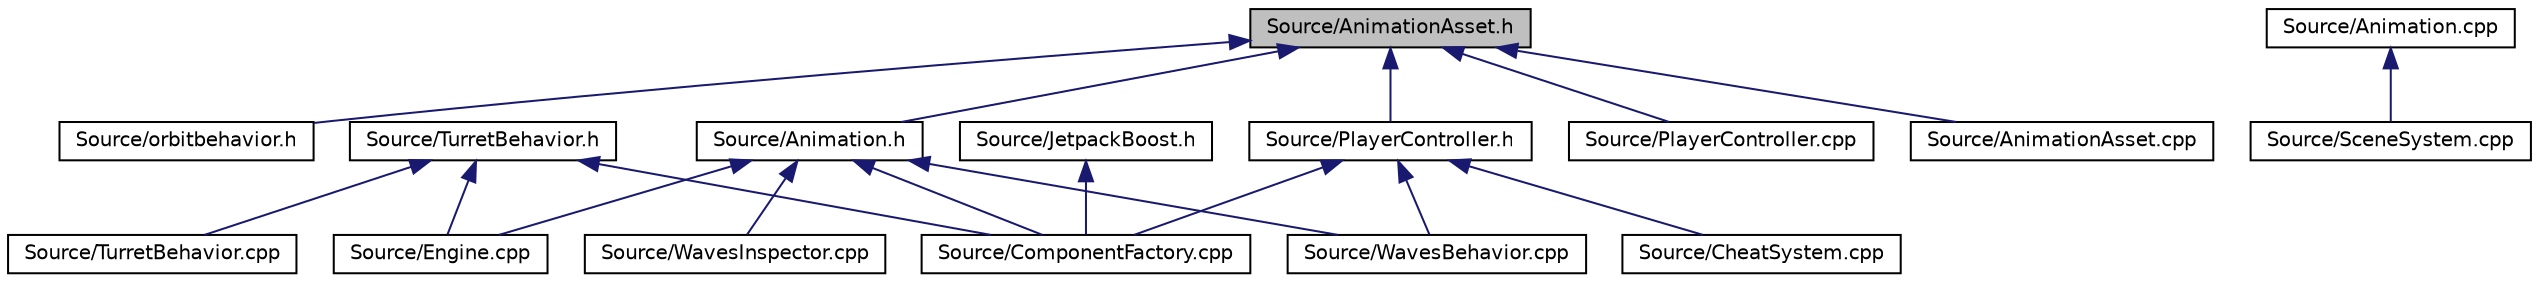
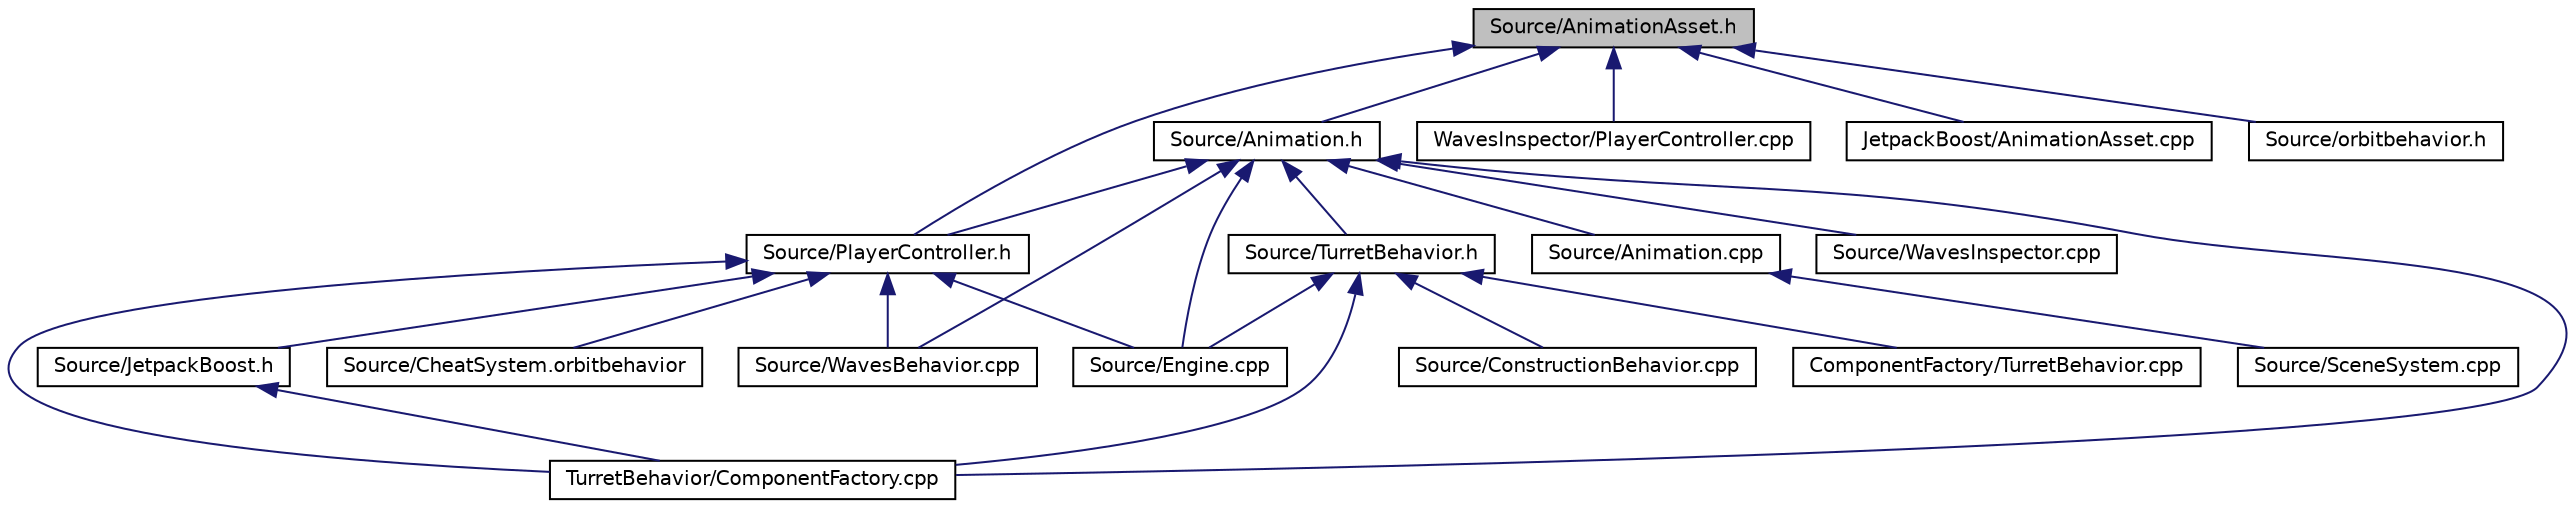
(1721, 141) -> (1614, 141)
(2062, 141) -> (2029, 141)
none -> (1472, 200)
none -> (1067, 201)
none -> (1321, 206)
(152, 254) -> (1997, 367)
(1086, 254) -> (753, 480)
(1762, 254) -> (515, 367)
none -> (515, 312)
none -> (1044, 314)
none -> (1577, 367)
